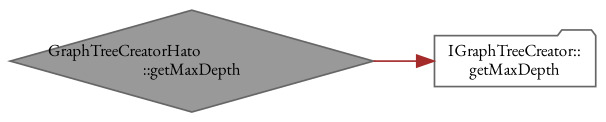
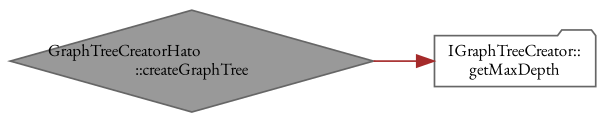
(192, 61) -> (192, 61)
